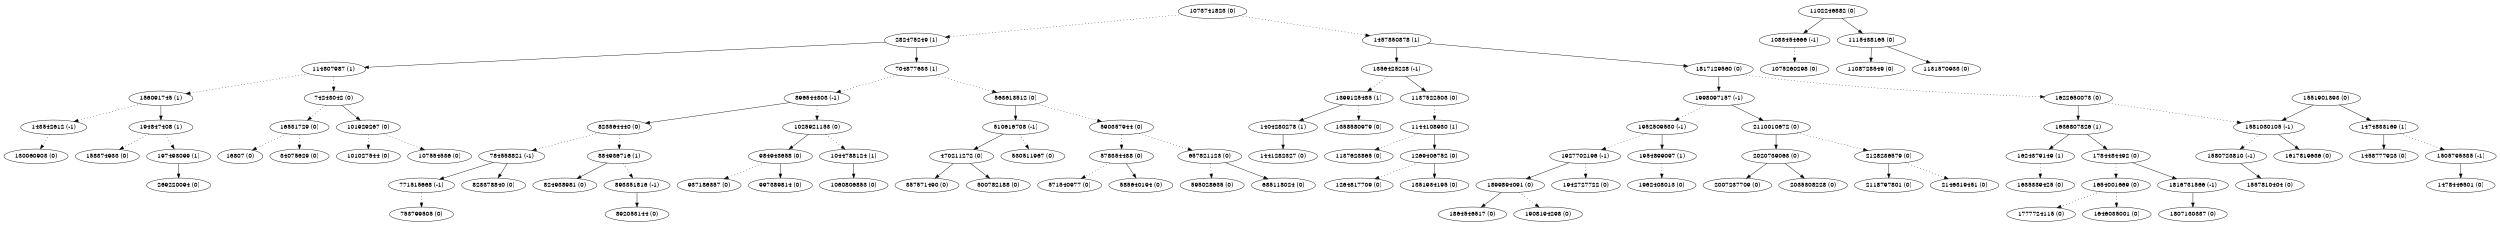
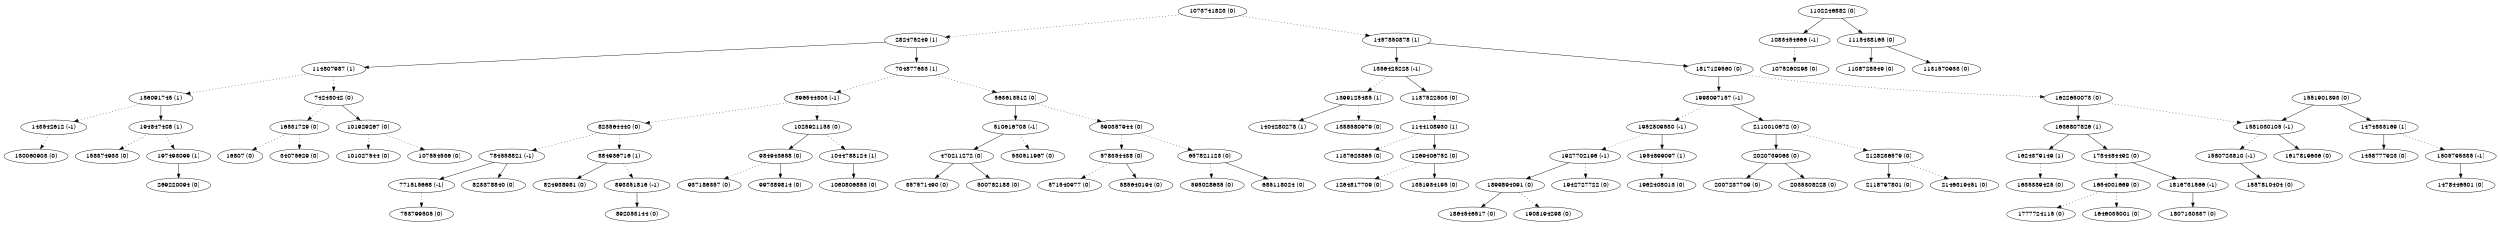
(720, 113) -> (720, 113)
(1283, 156) -> none
